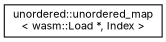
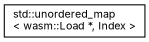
(83, 21) -> (75, 21)
